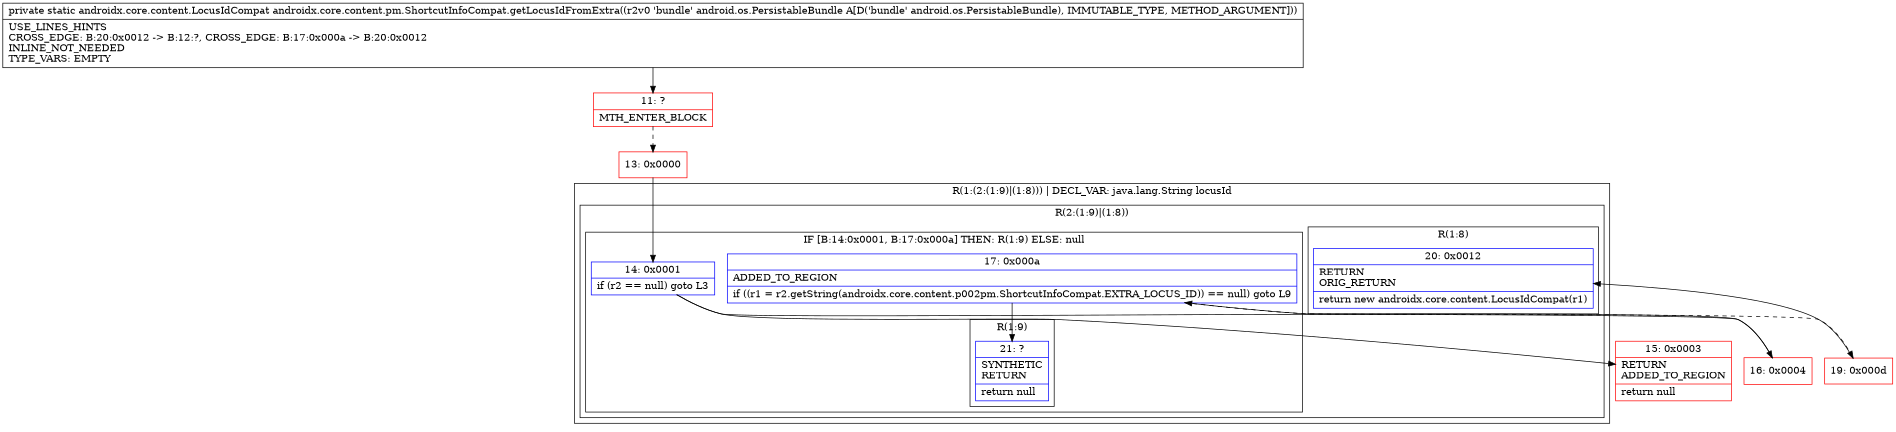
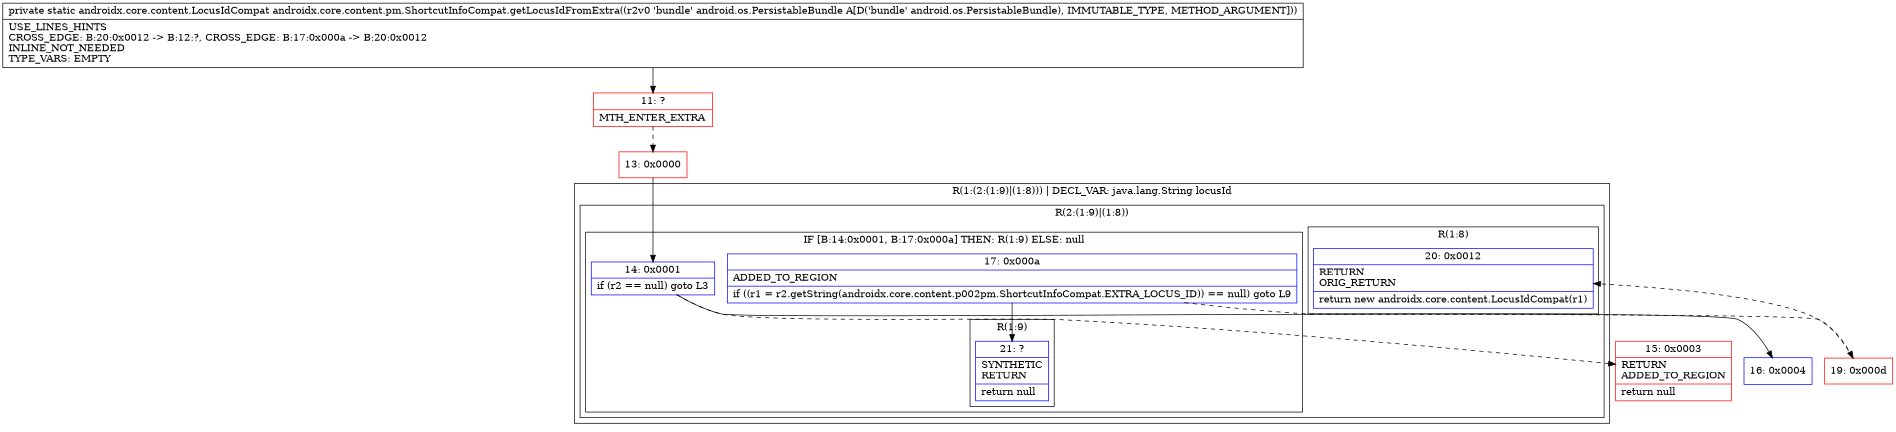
(653, 118) -> (652, 118)
(1737, 297) -> (1737, 297)
(1491, 315) -> none
(1141, 324) -> (1141, 324)
(1778, 371) -> (1778, 371)
